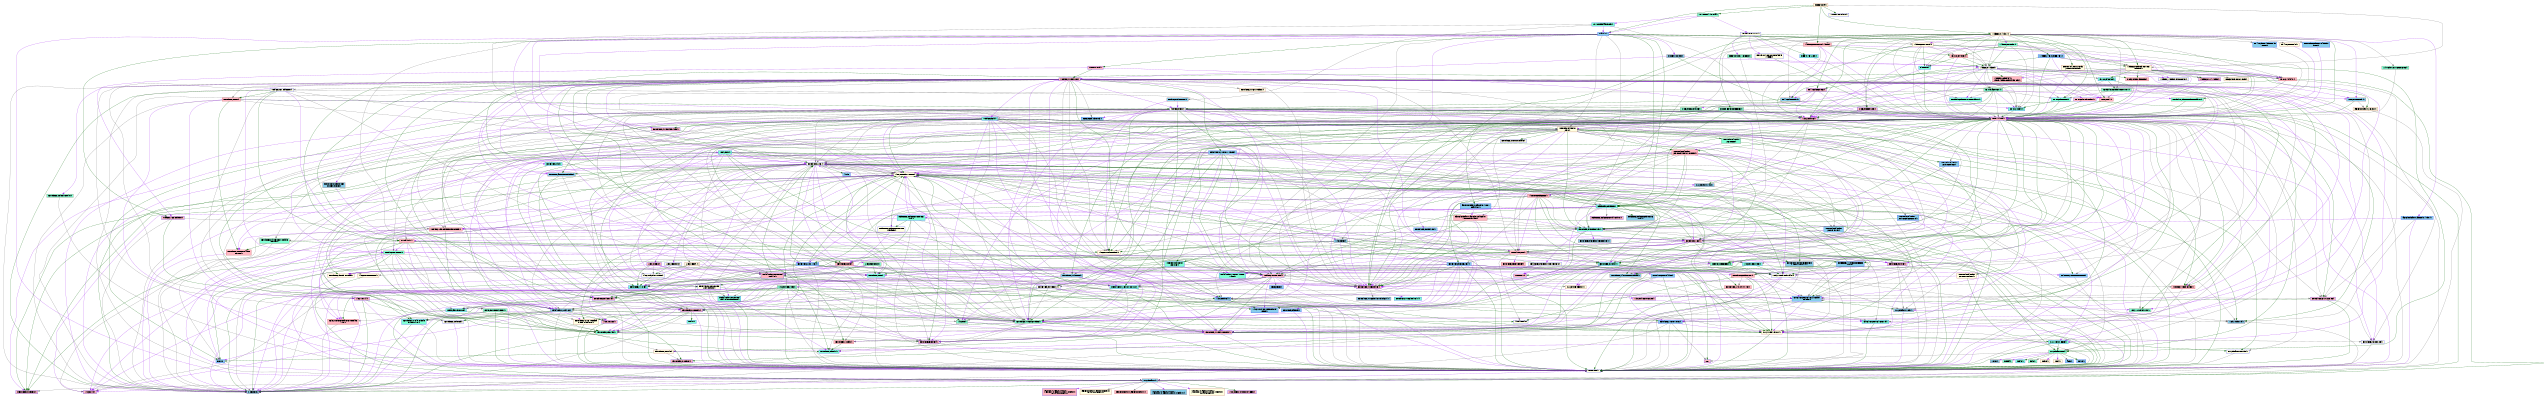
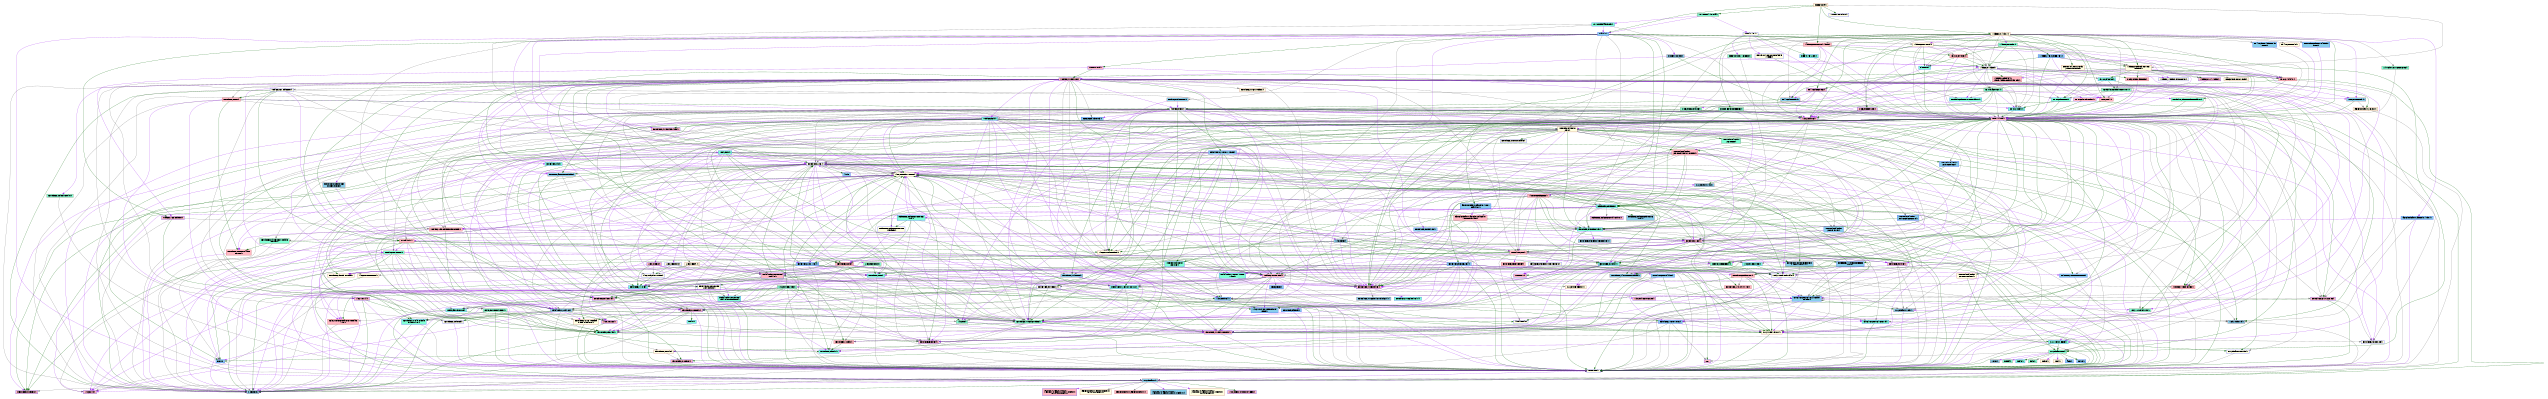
(1751, 34) -> (1751, 34)
